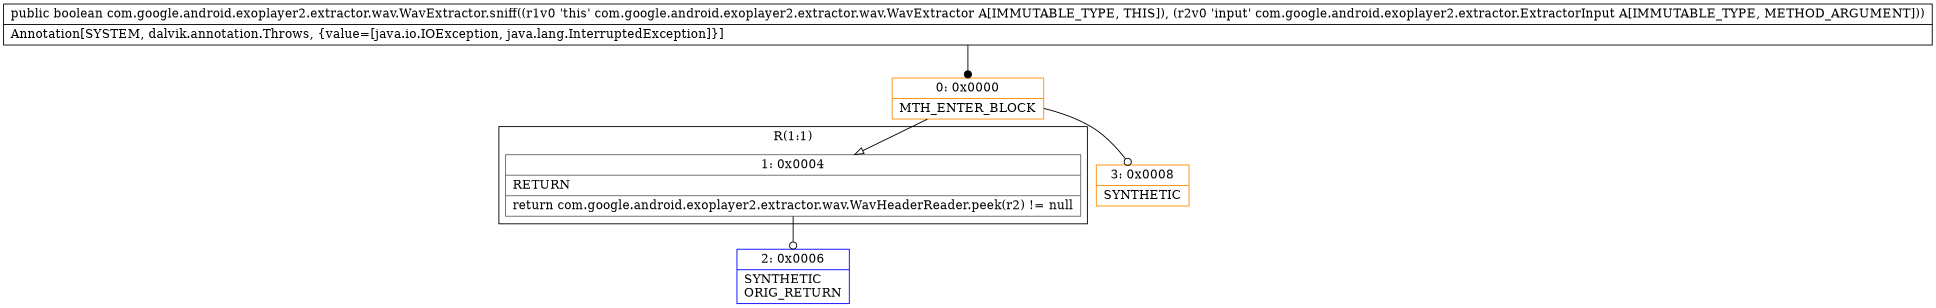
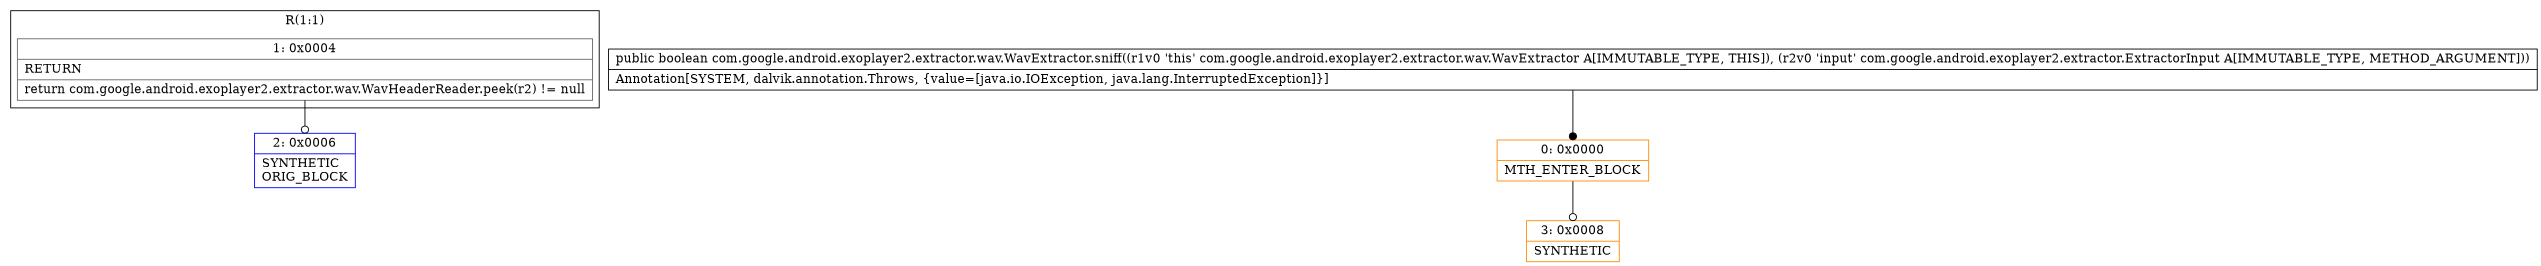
(895, 135) -> none
(793, 293) -> (305, 177)
